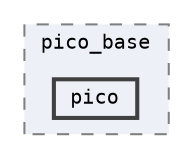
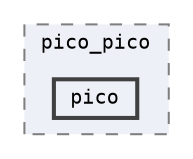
(97, 44) -> (97, 44)
